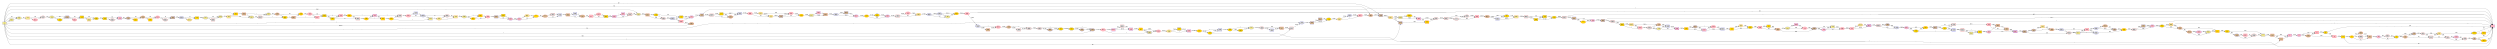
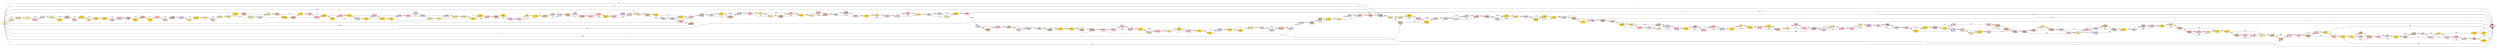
(877, 15) -> (877, 15)
